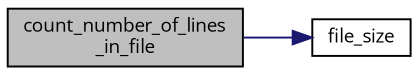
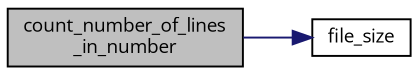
(125, 38) -> (125, 38)
